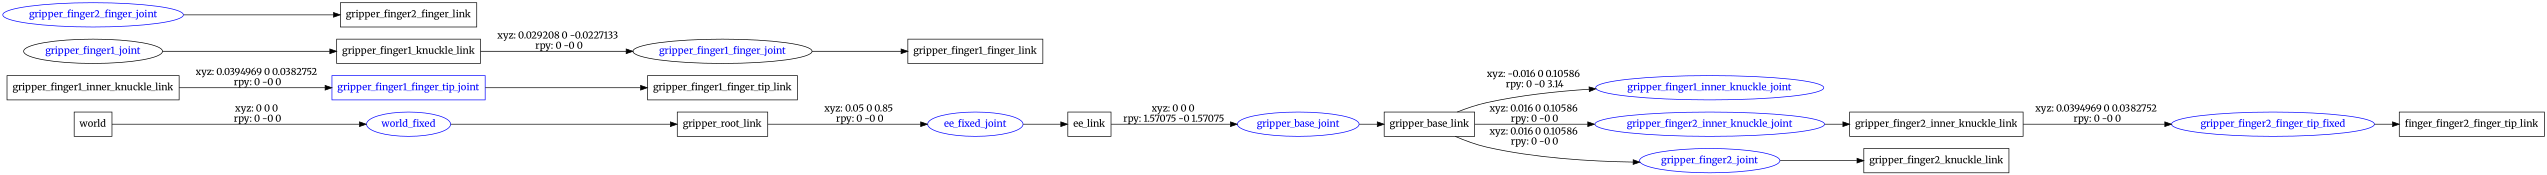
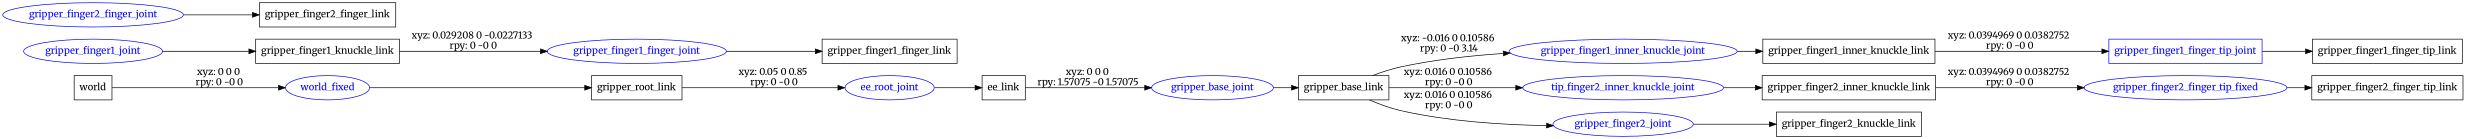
(93, 51) -> (93, 51)
(723, 51) -> (637, 51)
none -> (1747, 51)
(975, 124) -> (890, 88)
(1710, 124) -> (1623, 88)
(2472, 124) -> (2387, 88)
